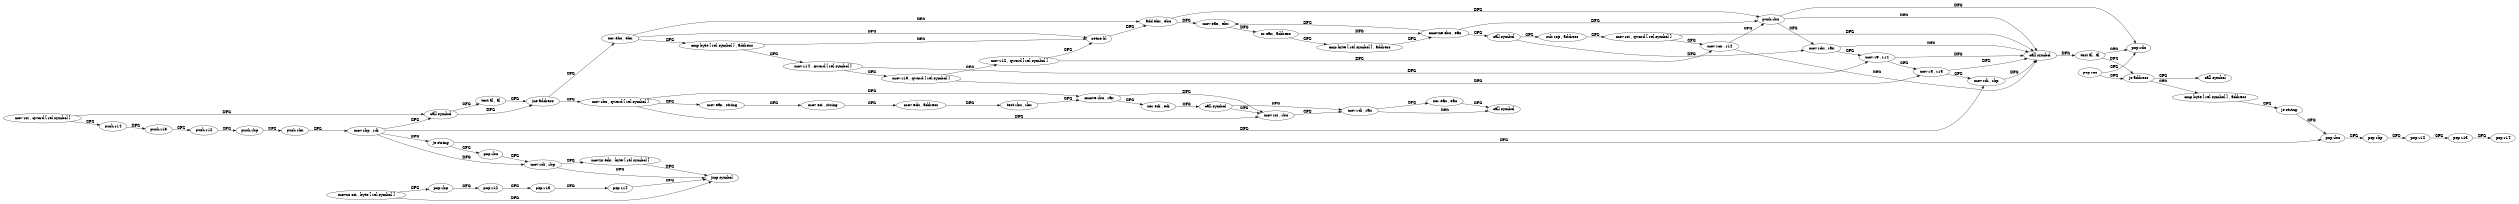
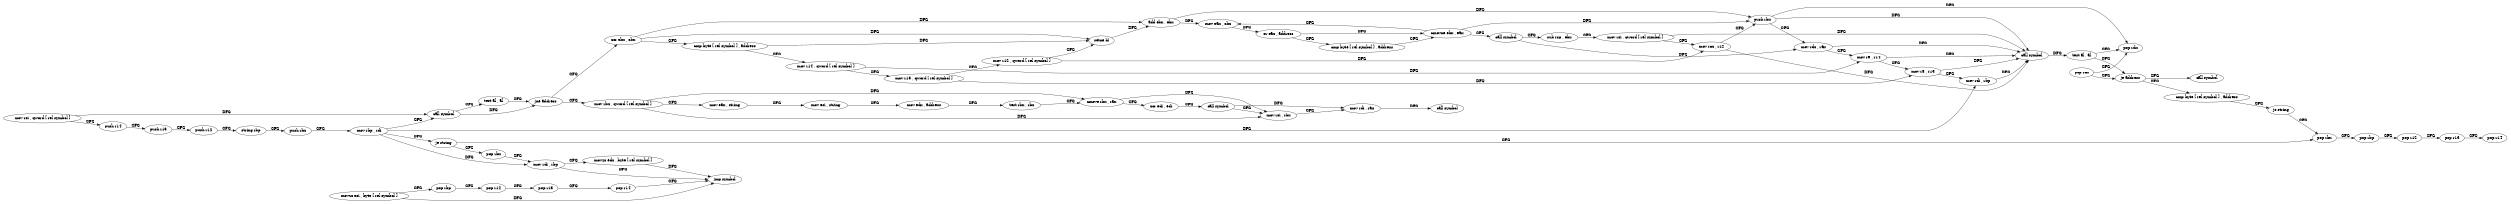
(1307, 23) -> (1310, 23)
(1562, 37) -> (1559, 37)
(1445, 101) -> none
(970, 103) -> (973, 103)
(136, 126) -> (136, 126)
(250, 131) -> (251, 131)
